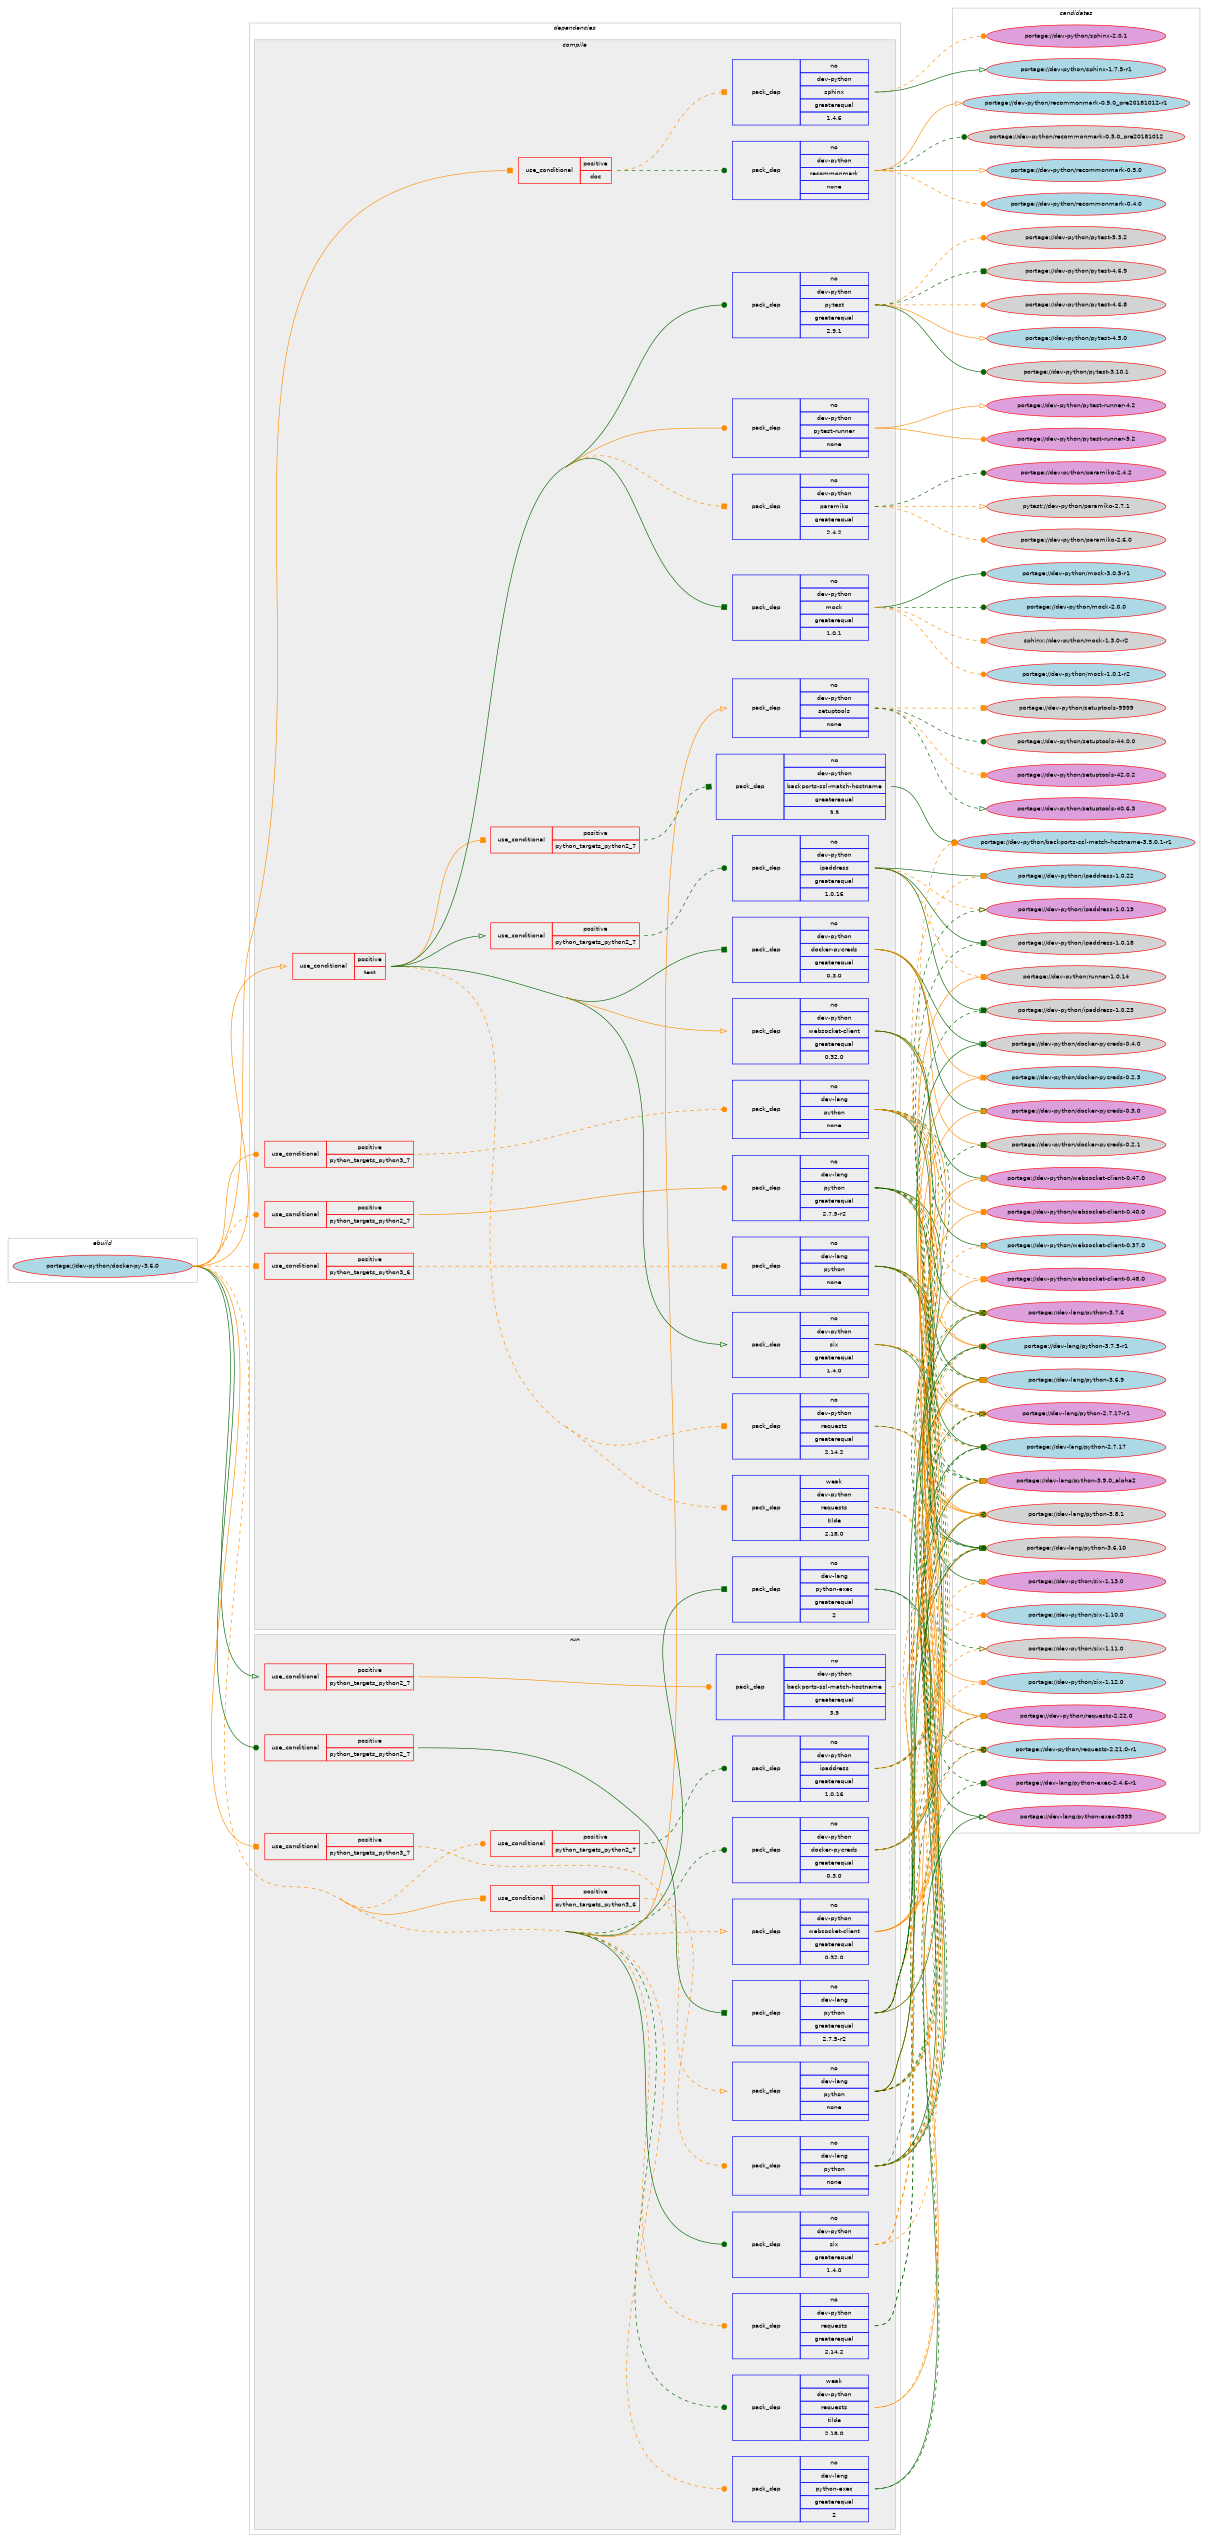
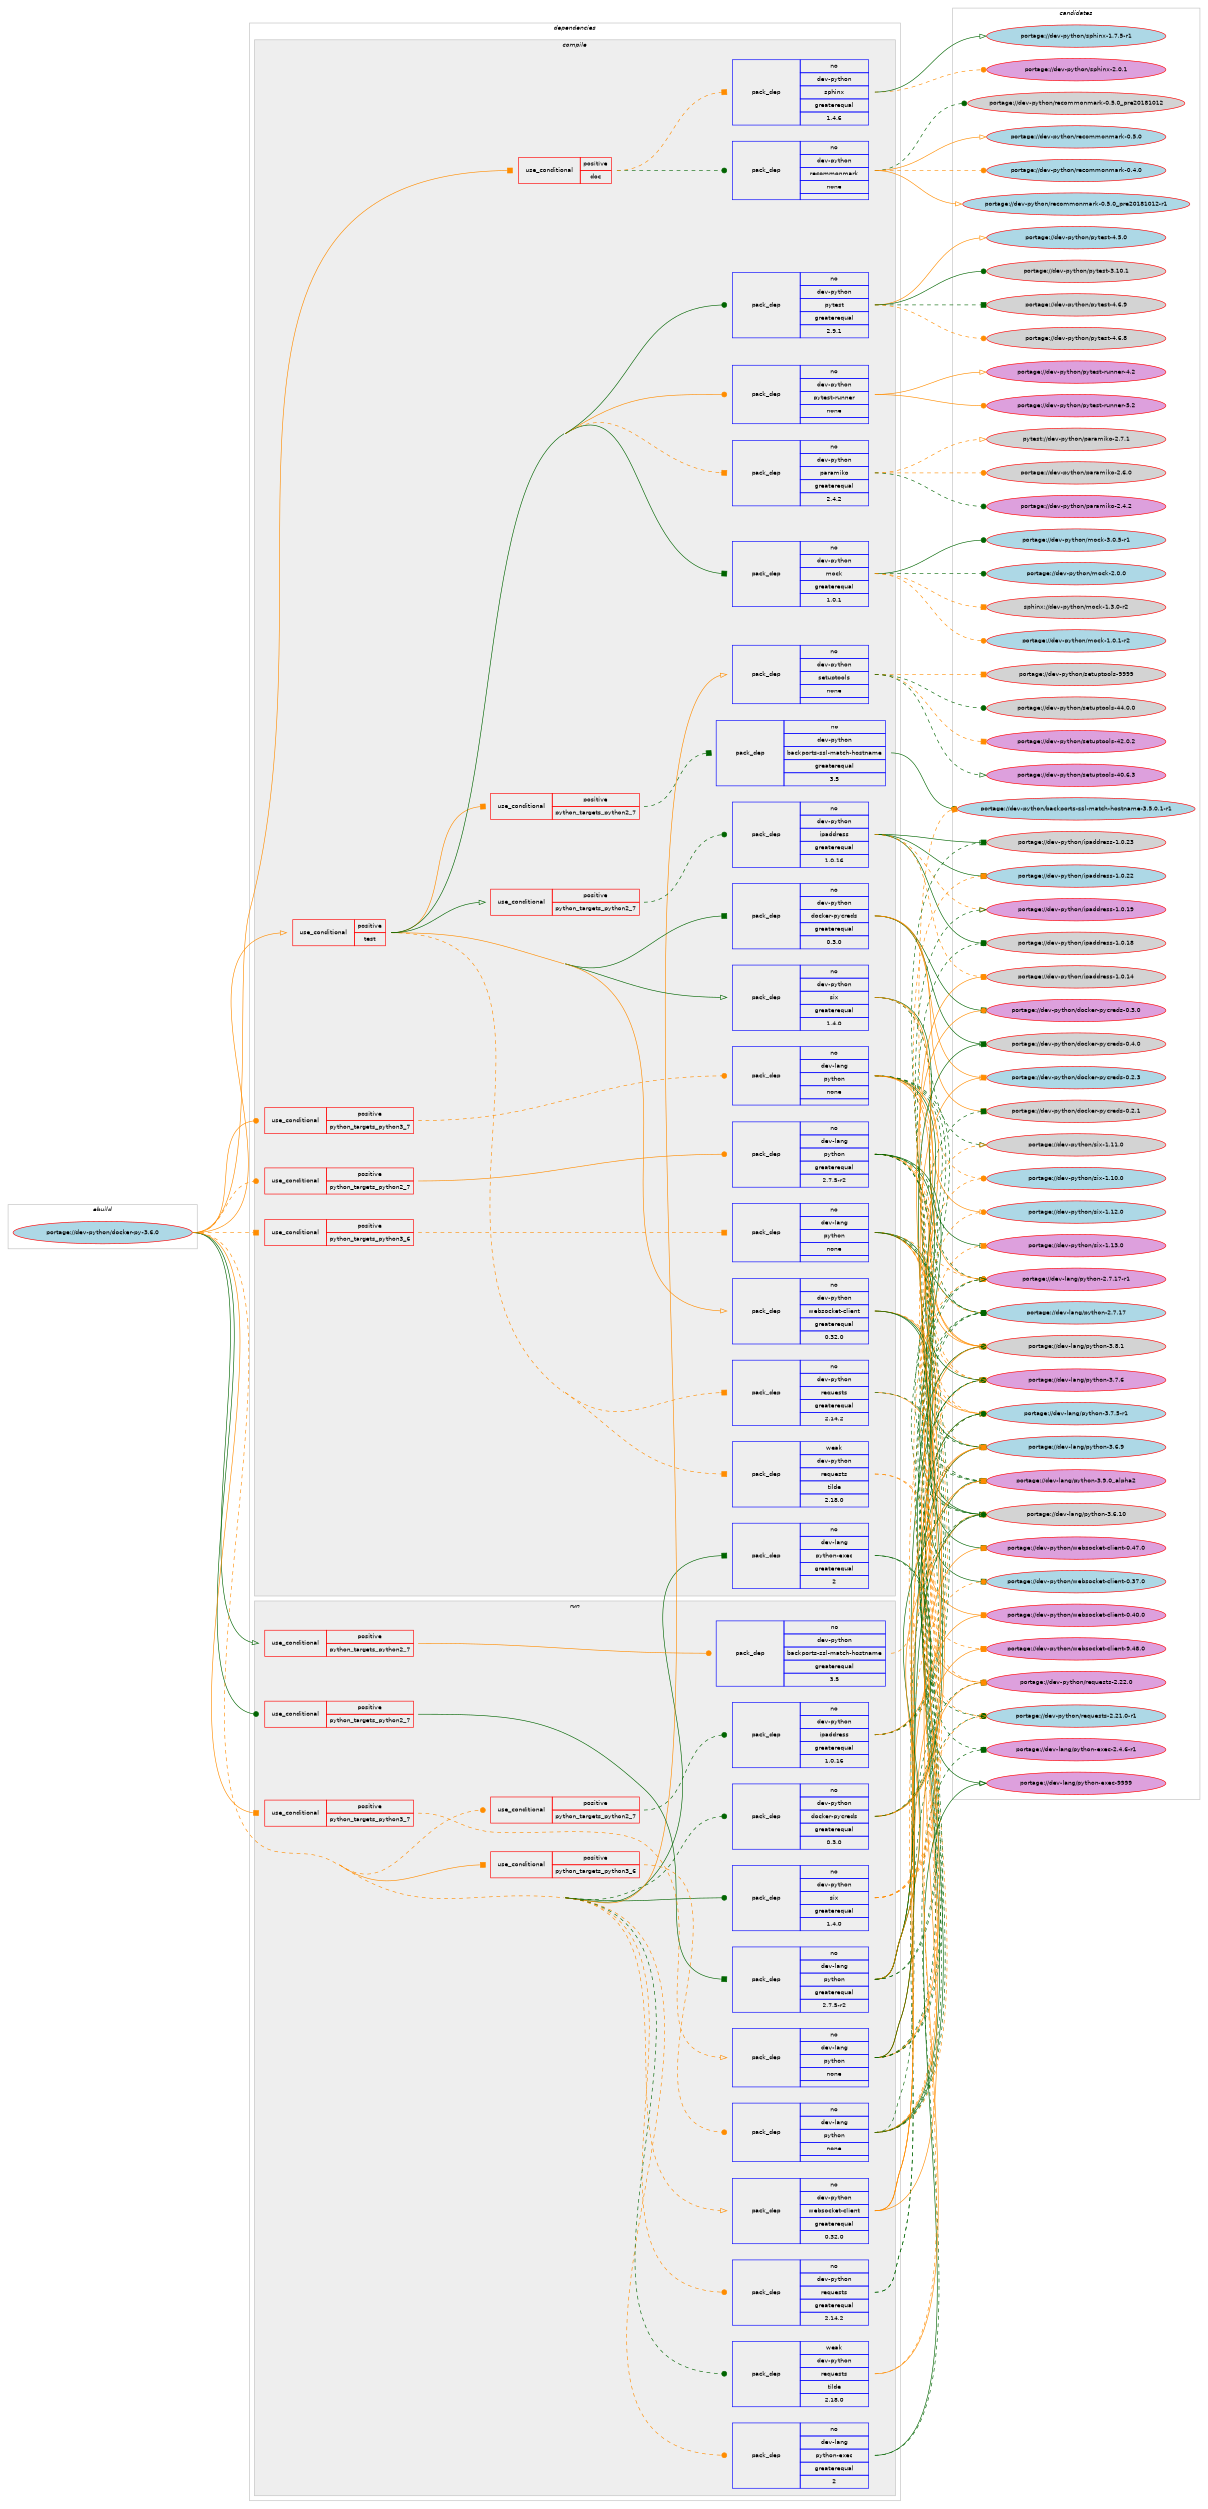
(1076, 238) -> none
(1076, 977) -> (1076, 977)
(1076, 1279) -> (1076, 1649)
